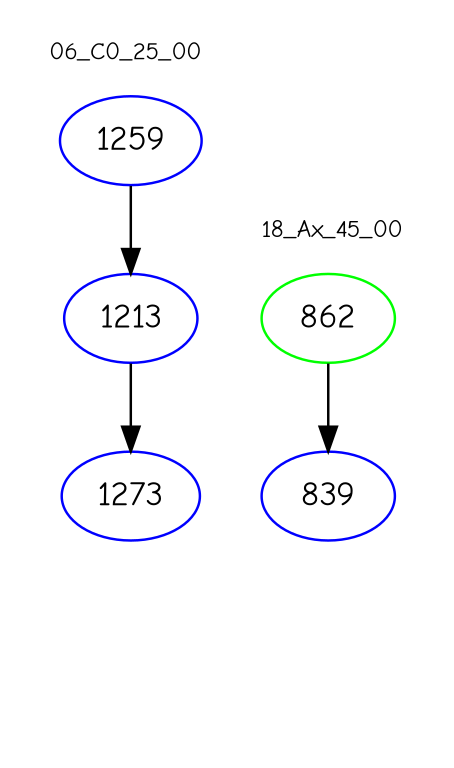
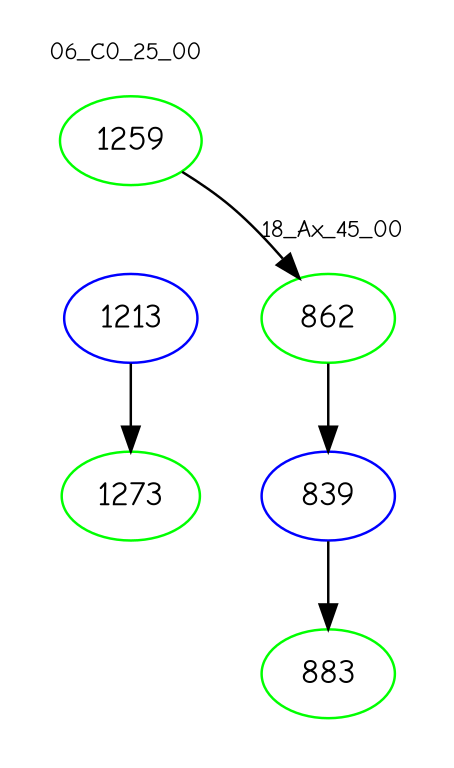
(131, 141) -> (131, 141)
(131, 217) -> (258, 232)
(131, 496) -> (131, 496)
none -> (328, 674)
